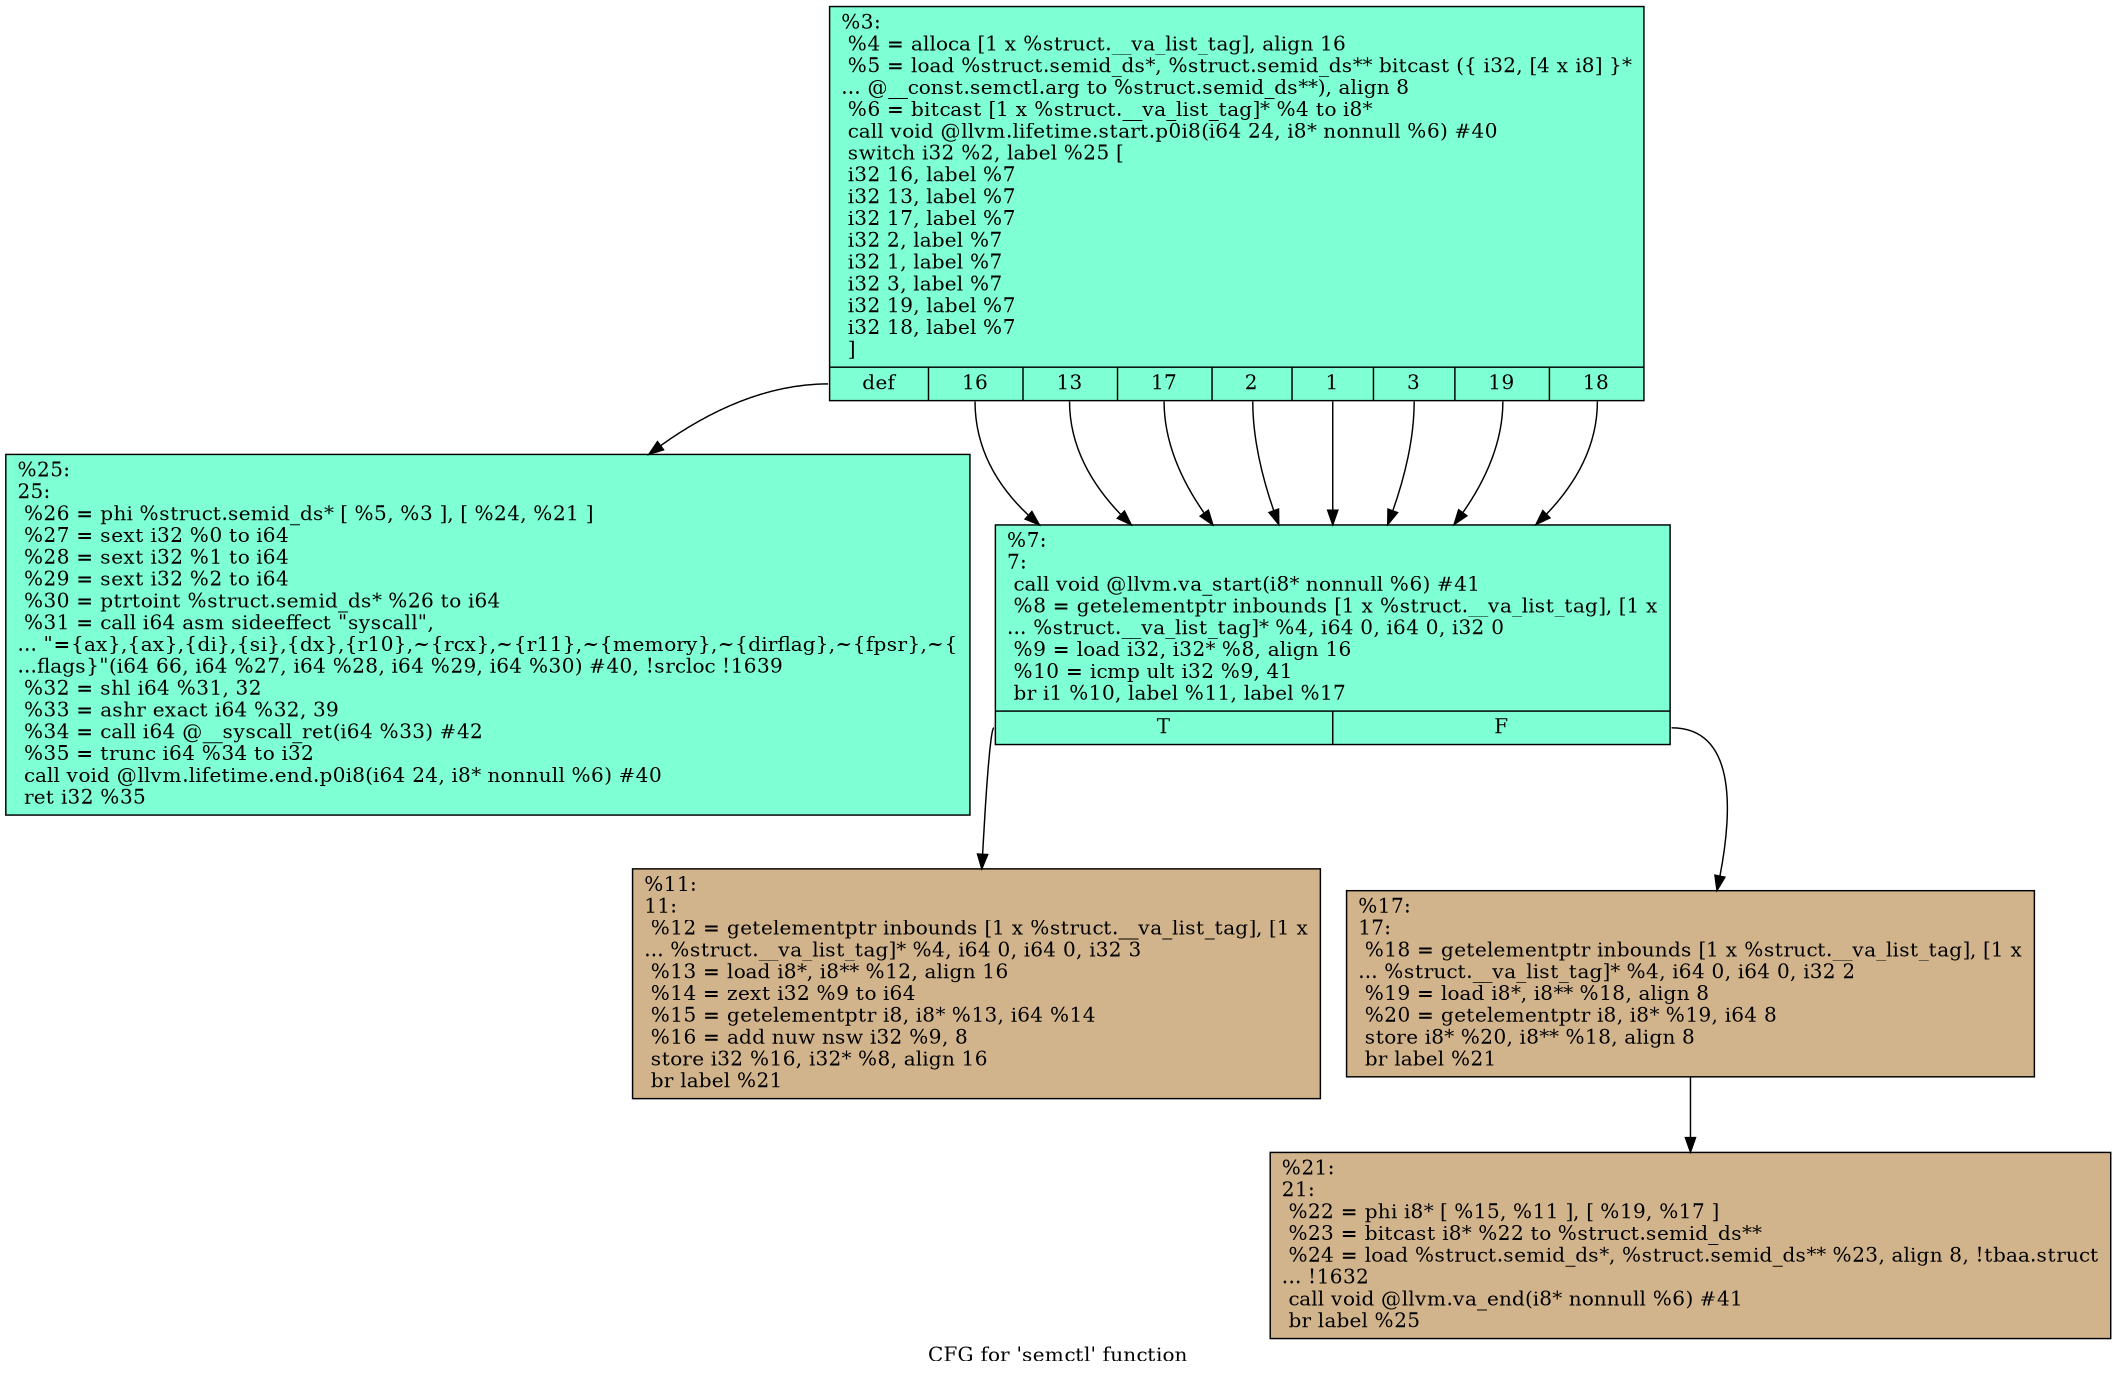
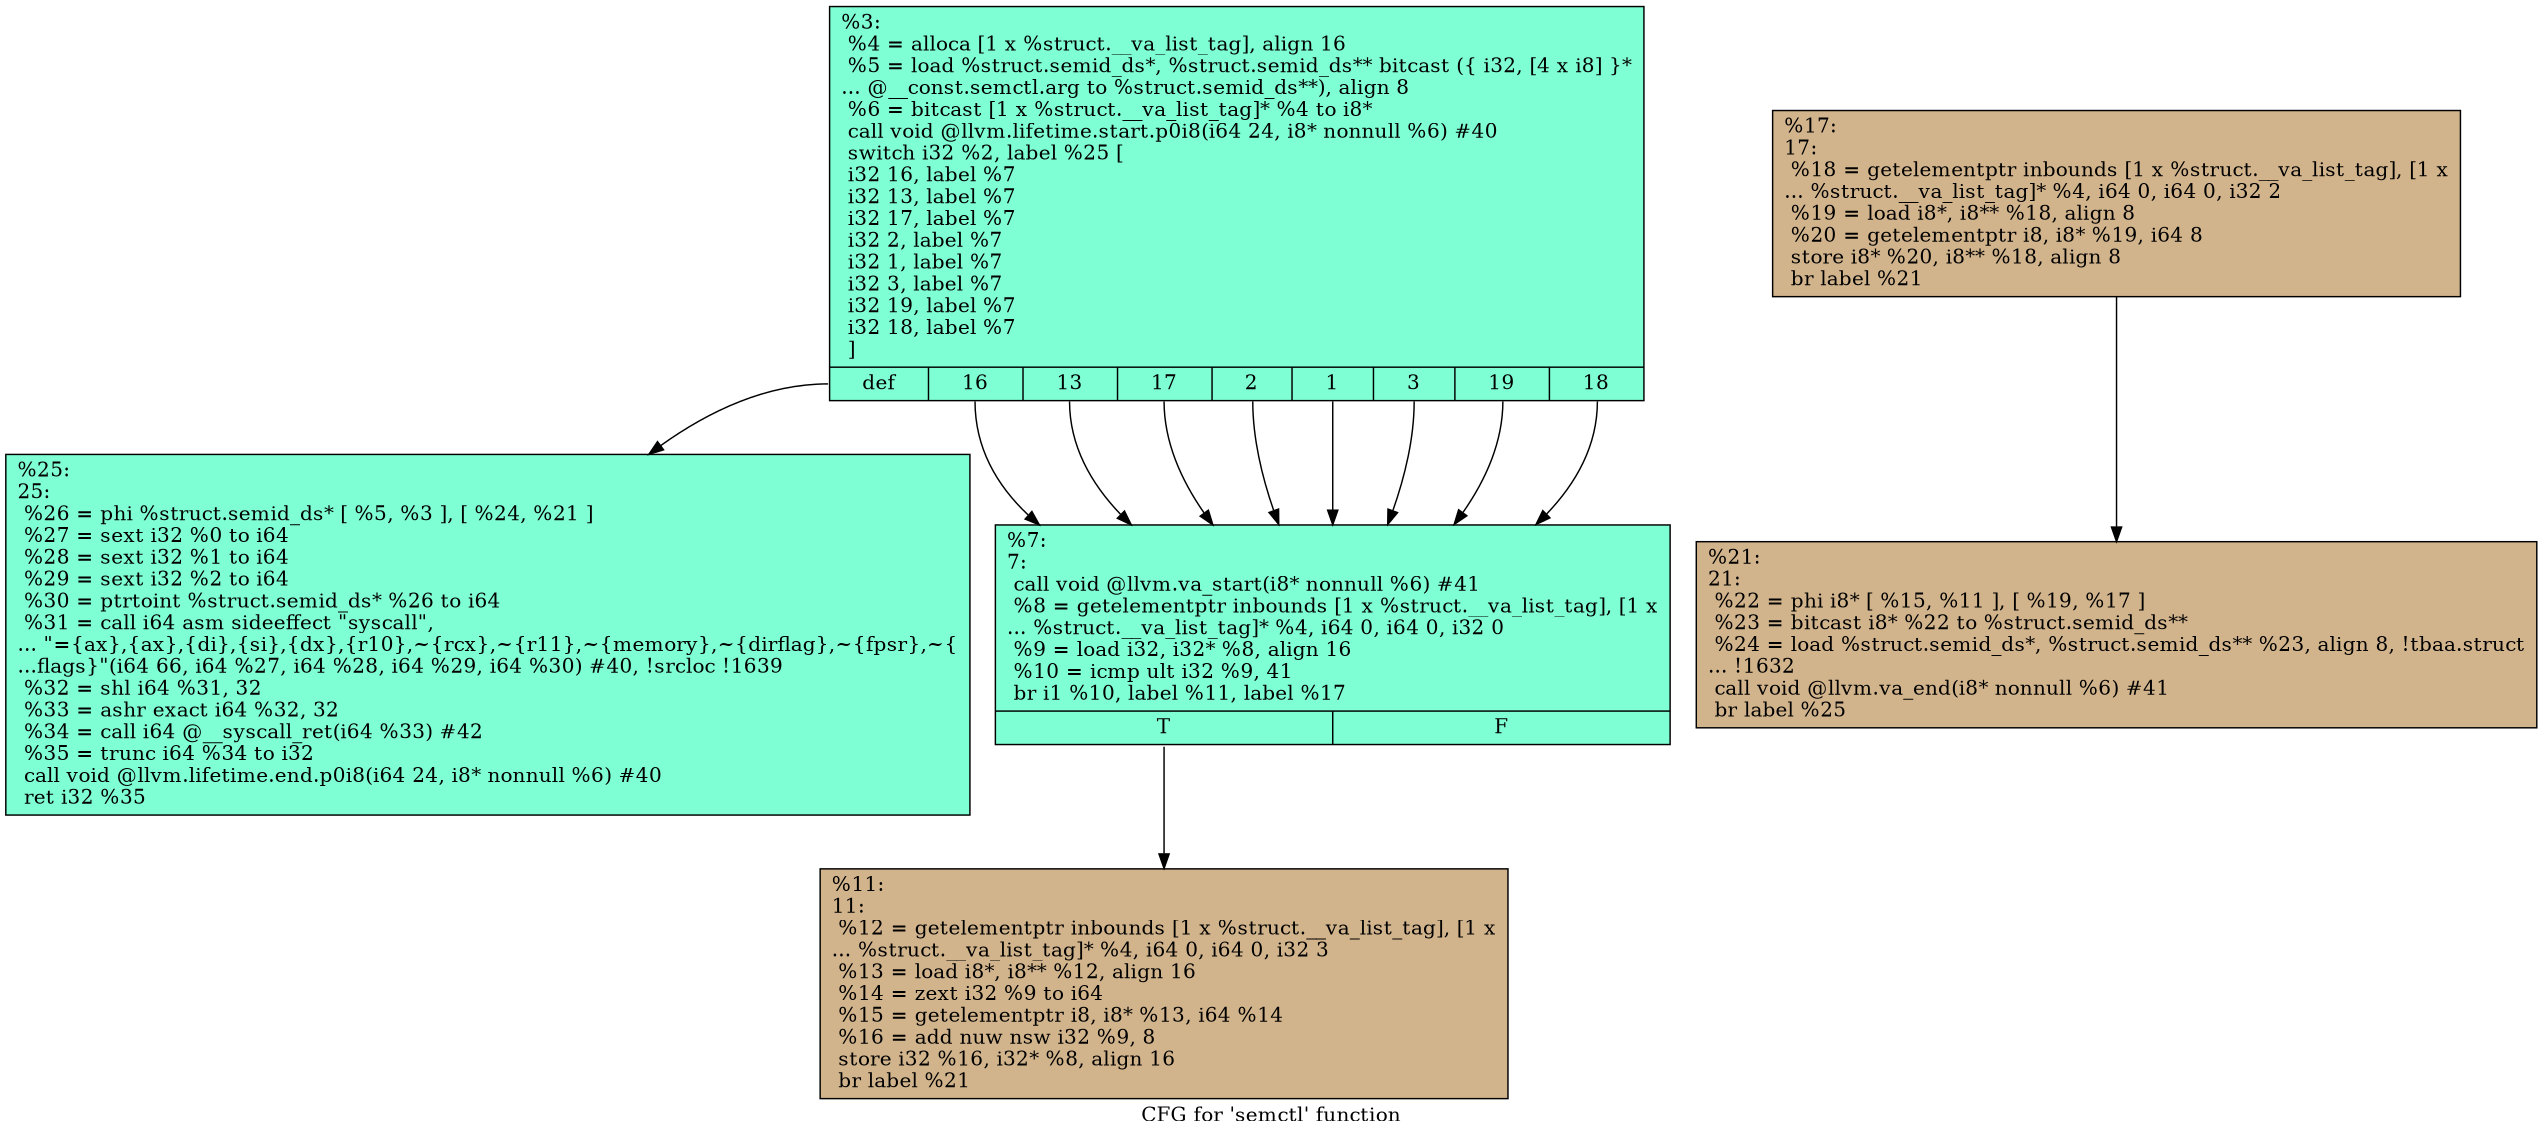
(179, 710) -> (179, 710)
(1726, 787) -> none
